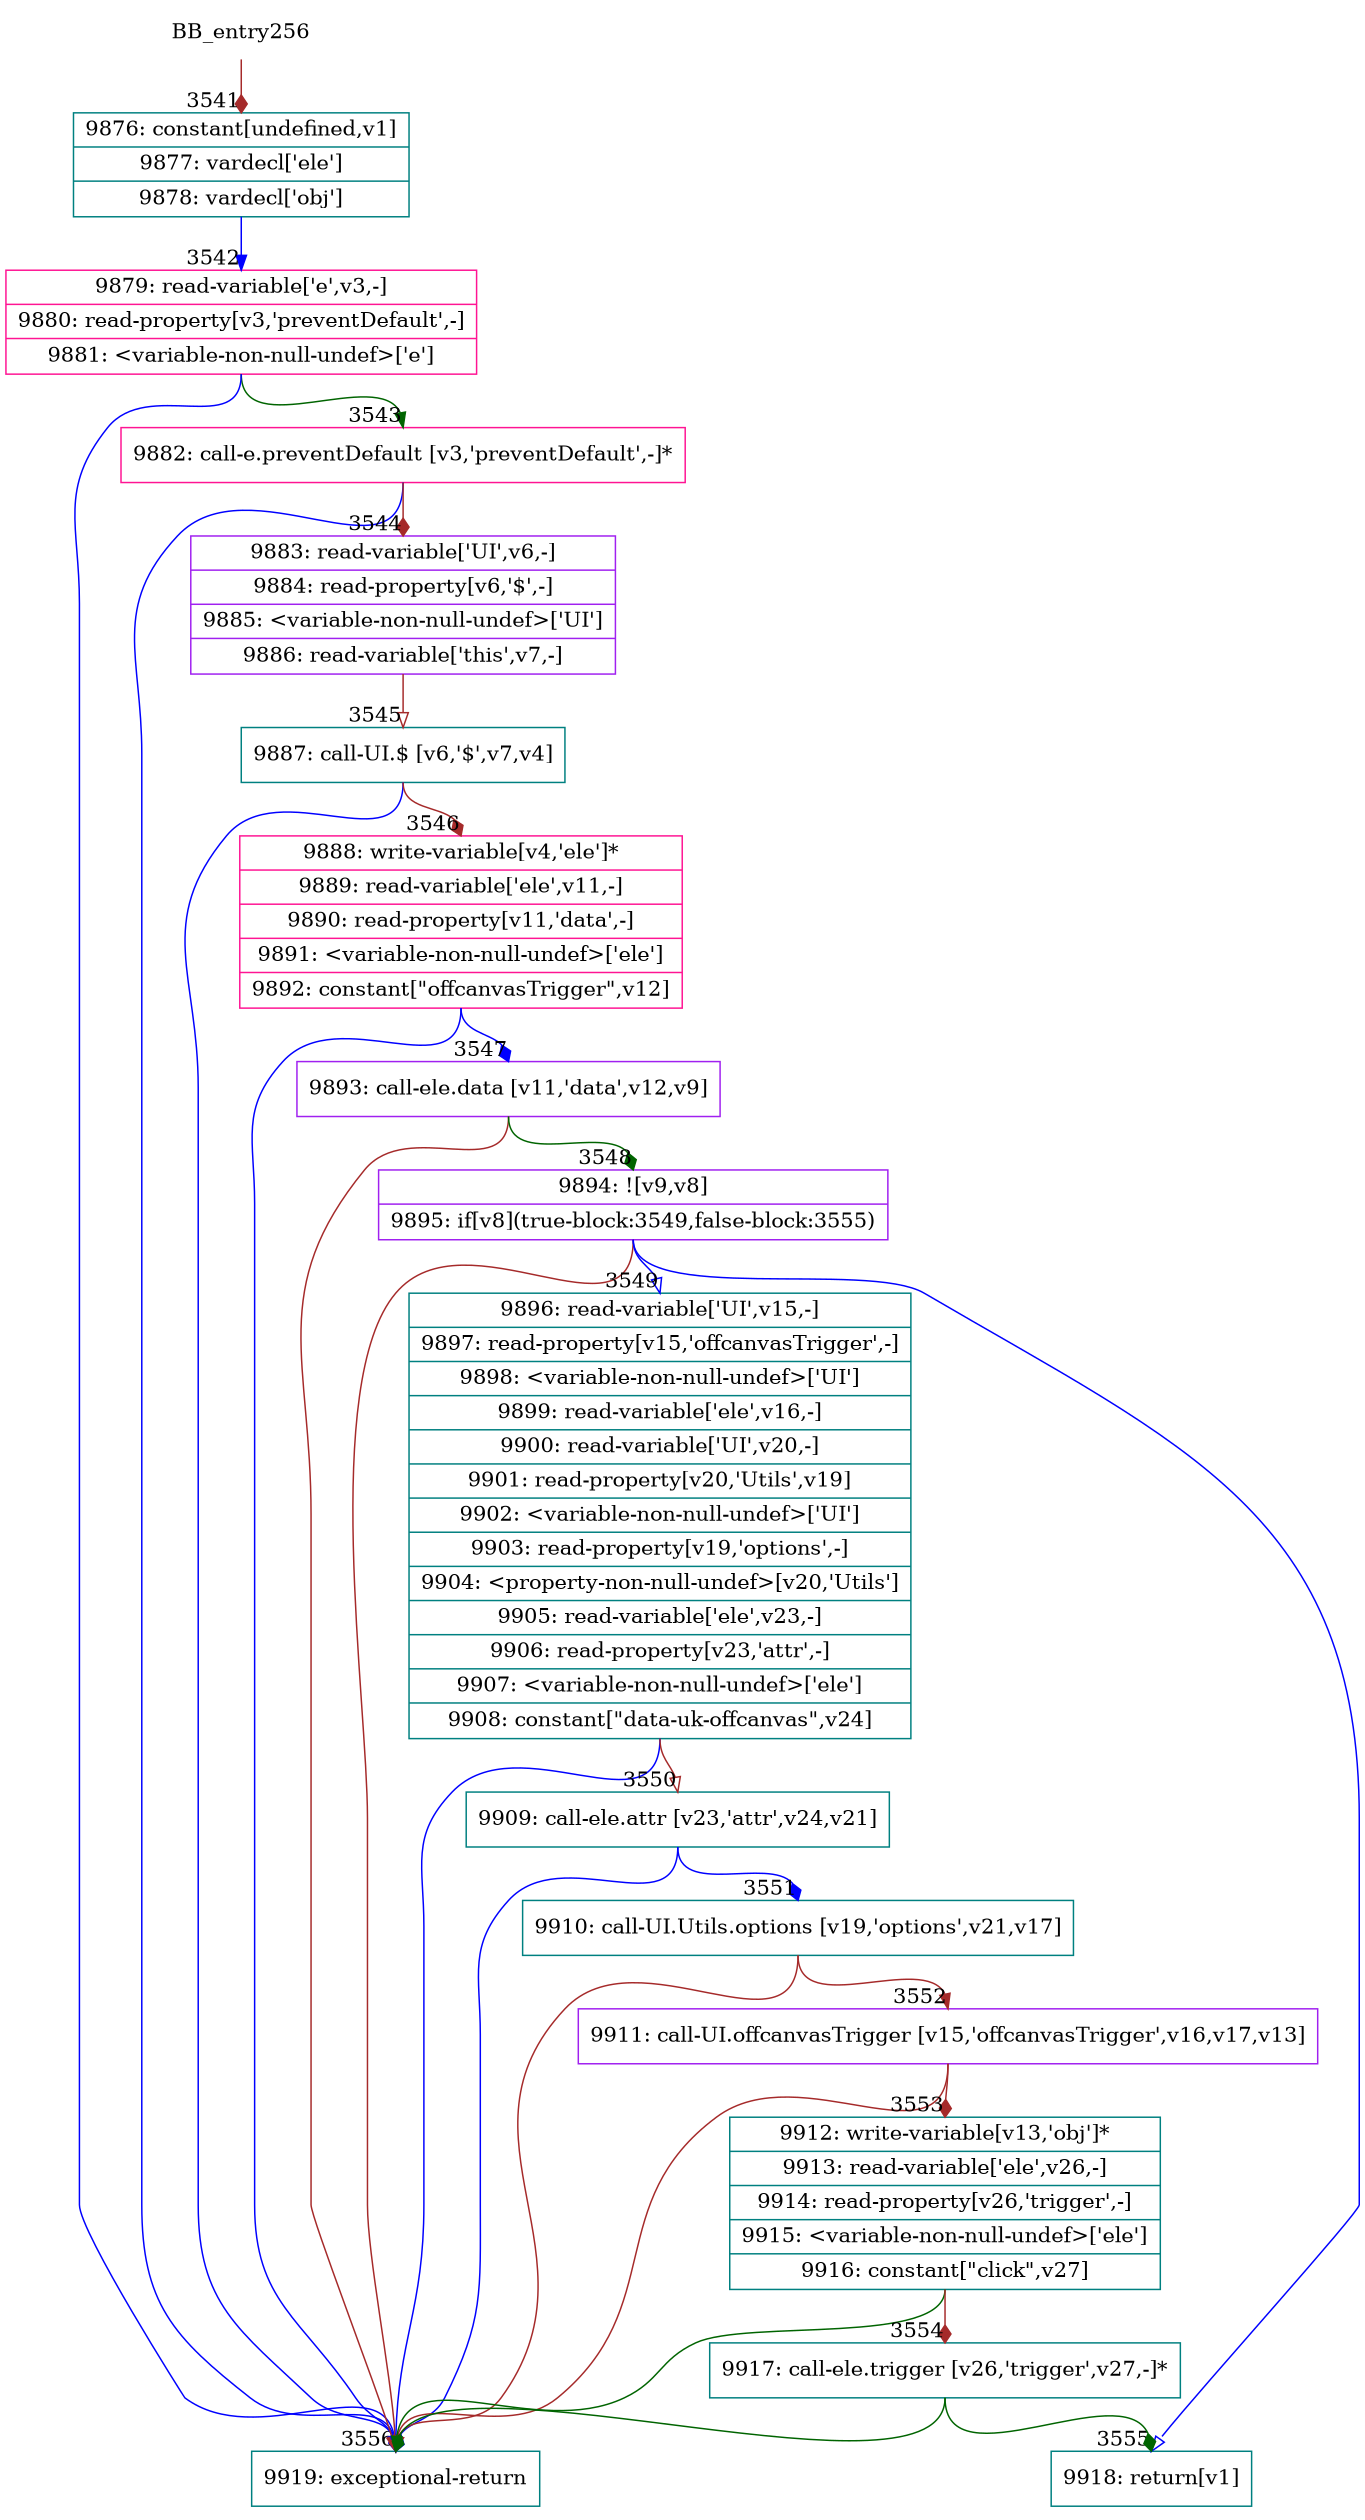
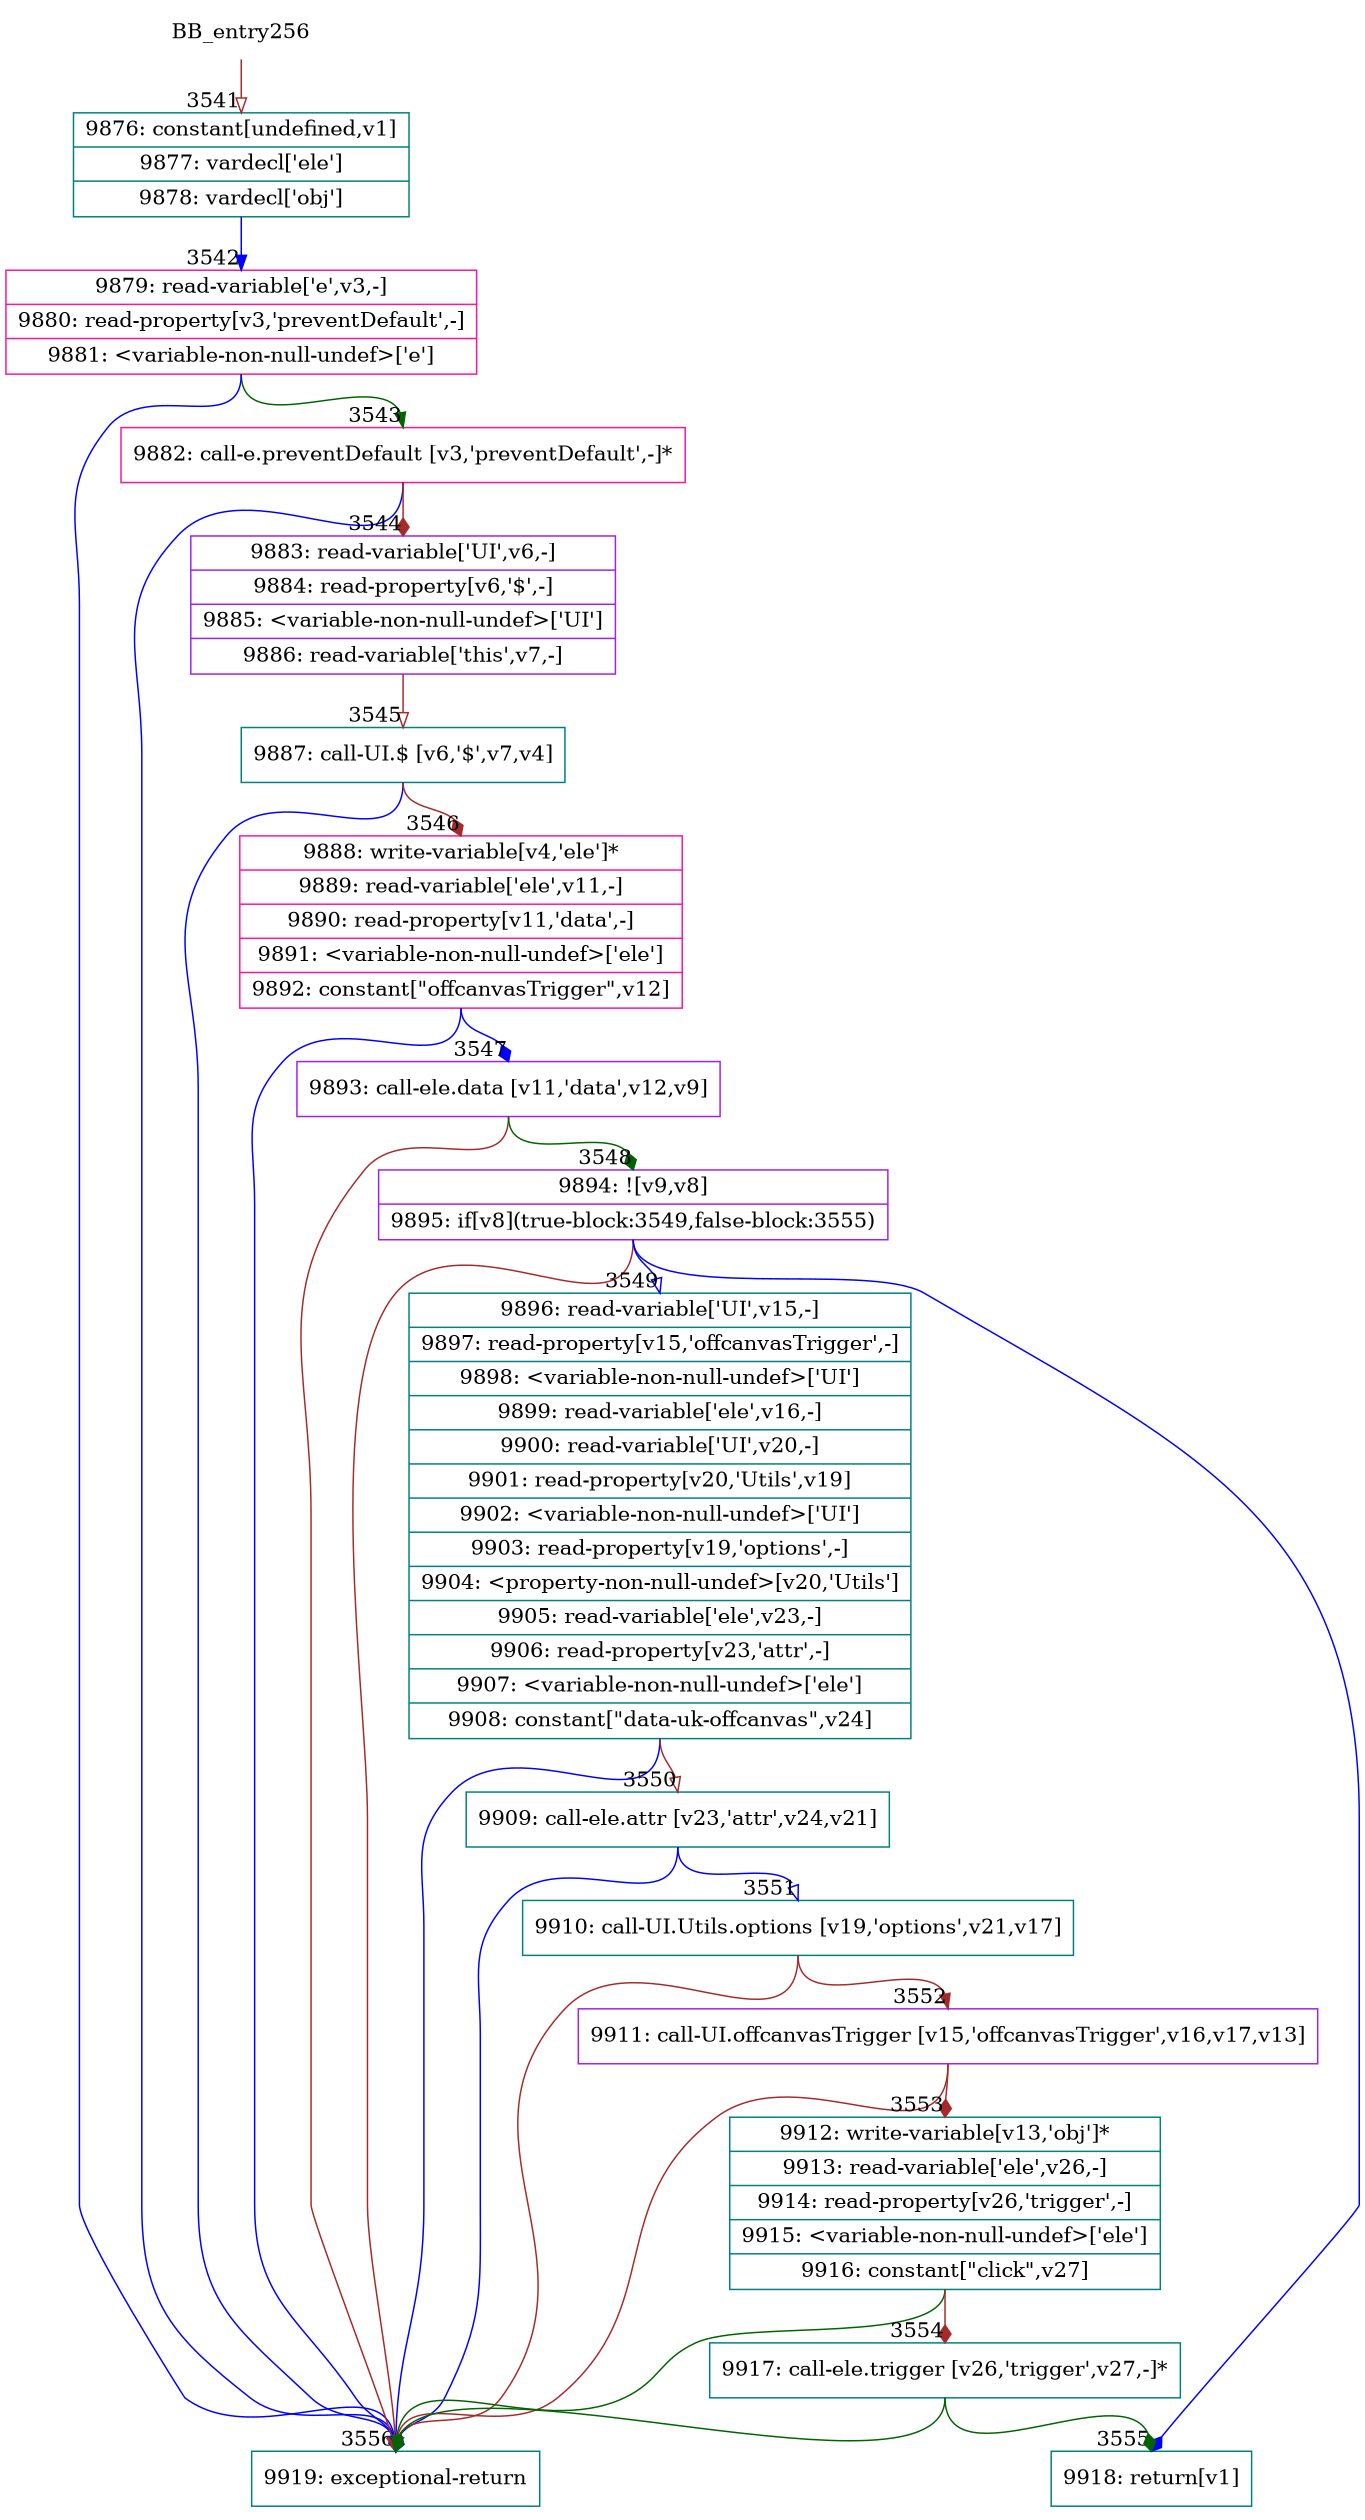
(241, 79) -> (241, 79)
(1333, 1649) -> (1333, 1649)
(729, 1874) -> (729, 1874)
